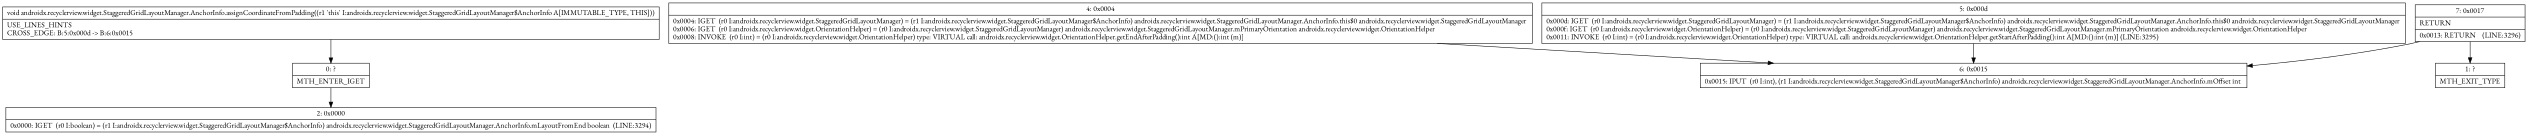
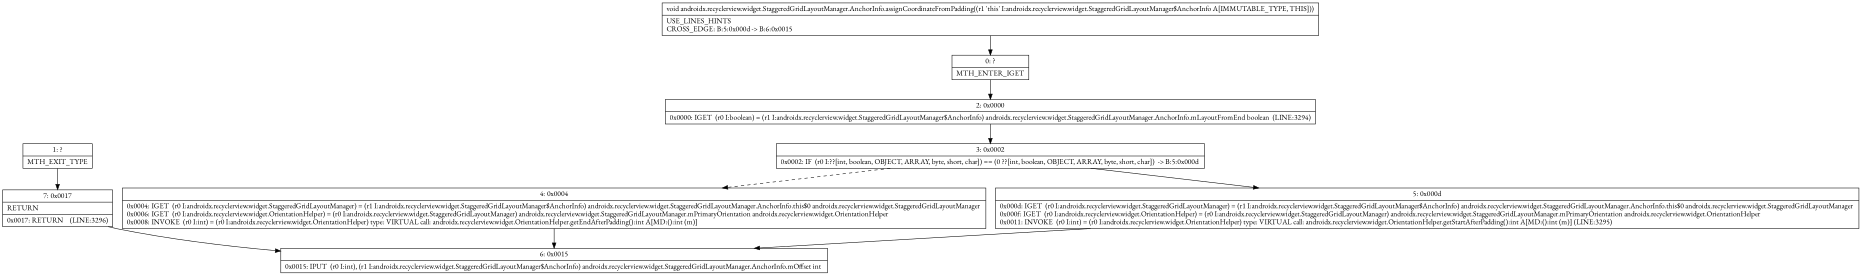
(2470, 35) -> (58, 220)
(2470, 50) -> (58, 176)
none -> (990, 156)
